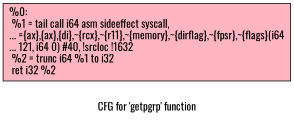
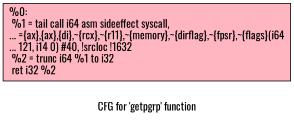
(71, 48) -> (71, 48)
